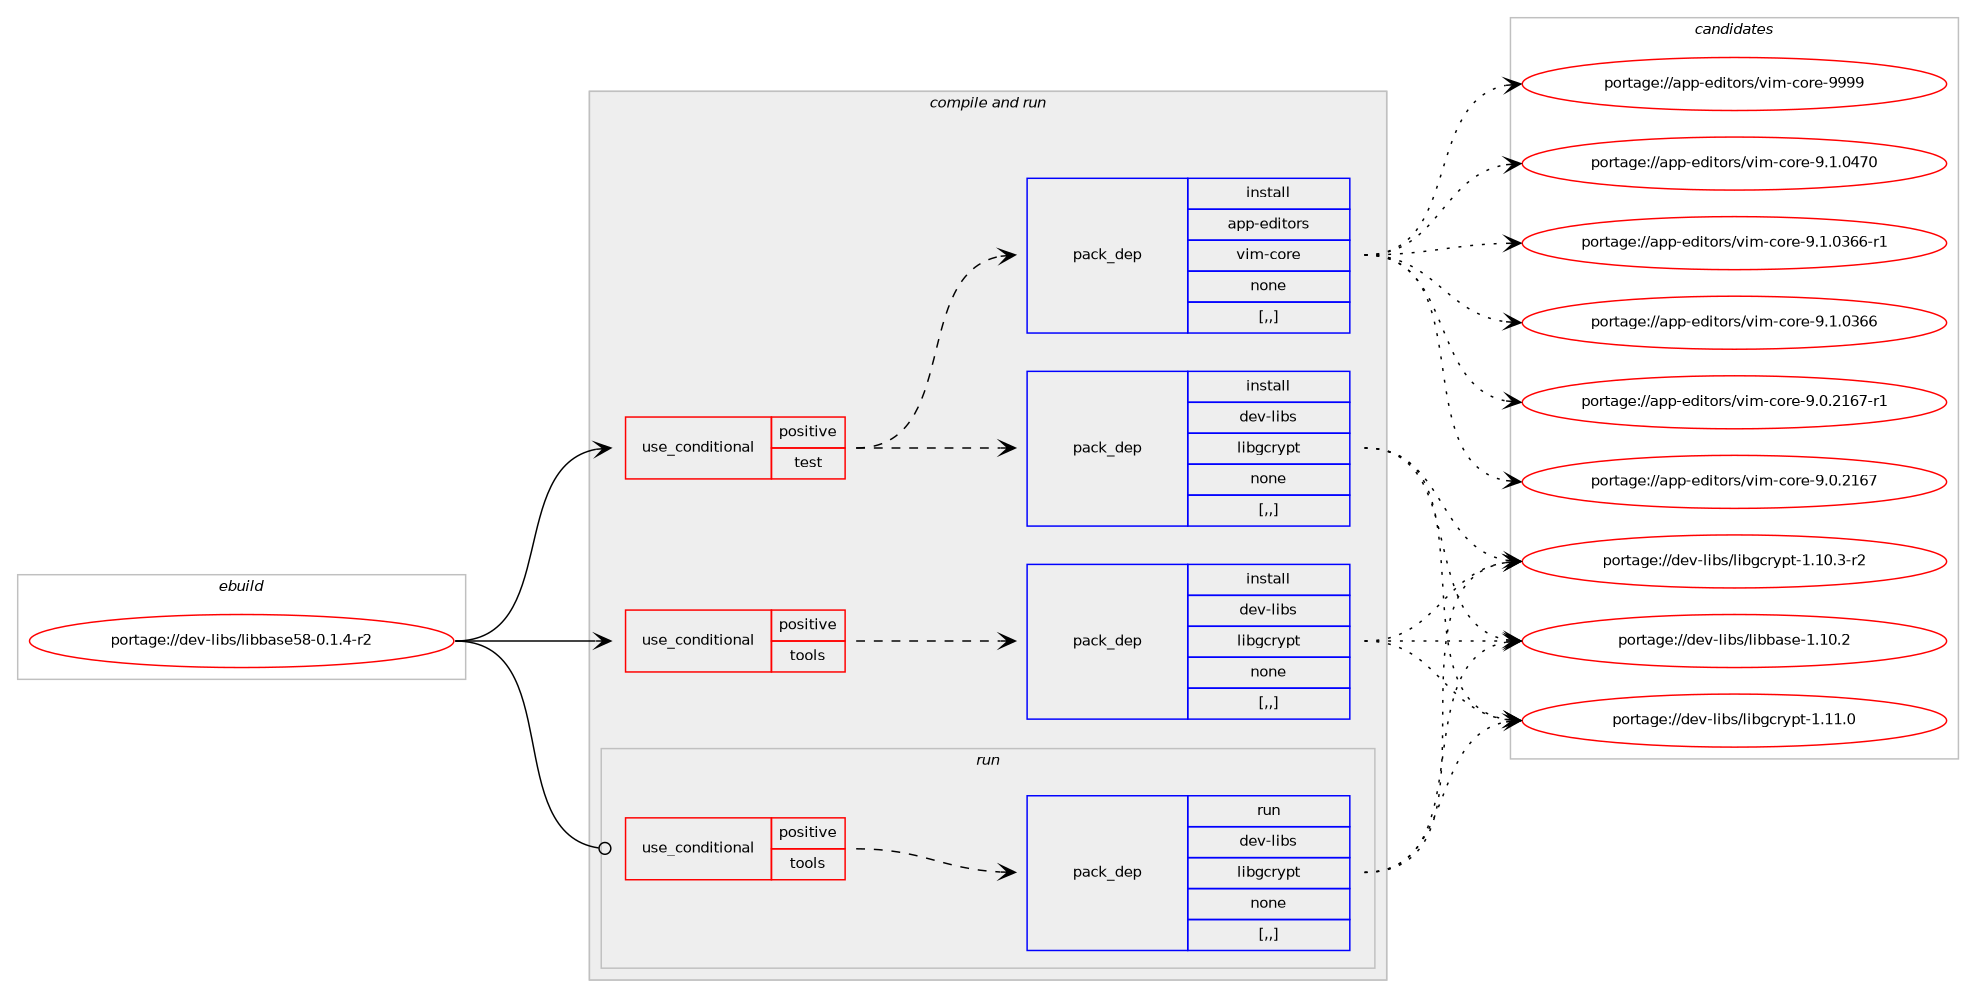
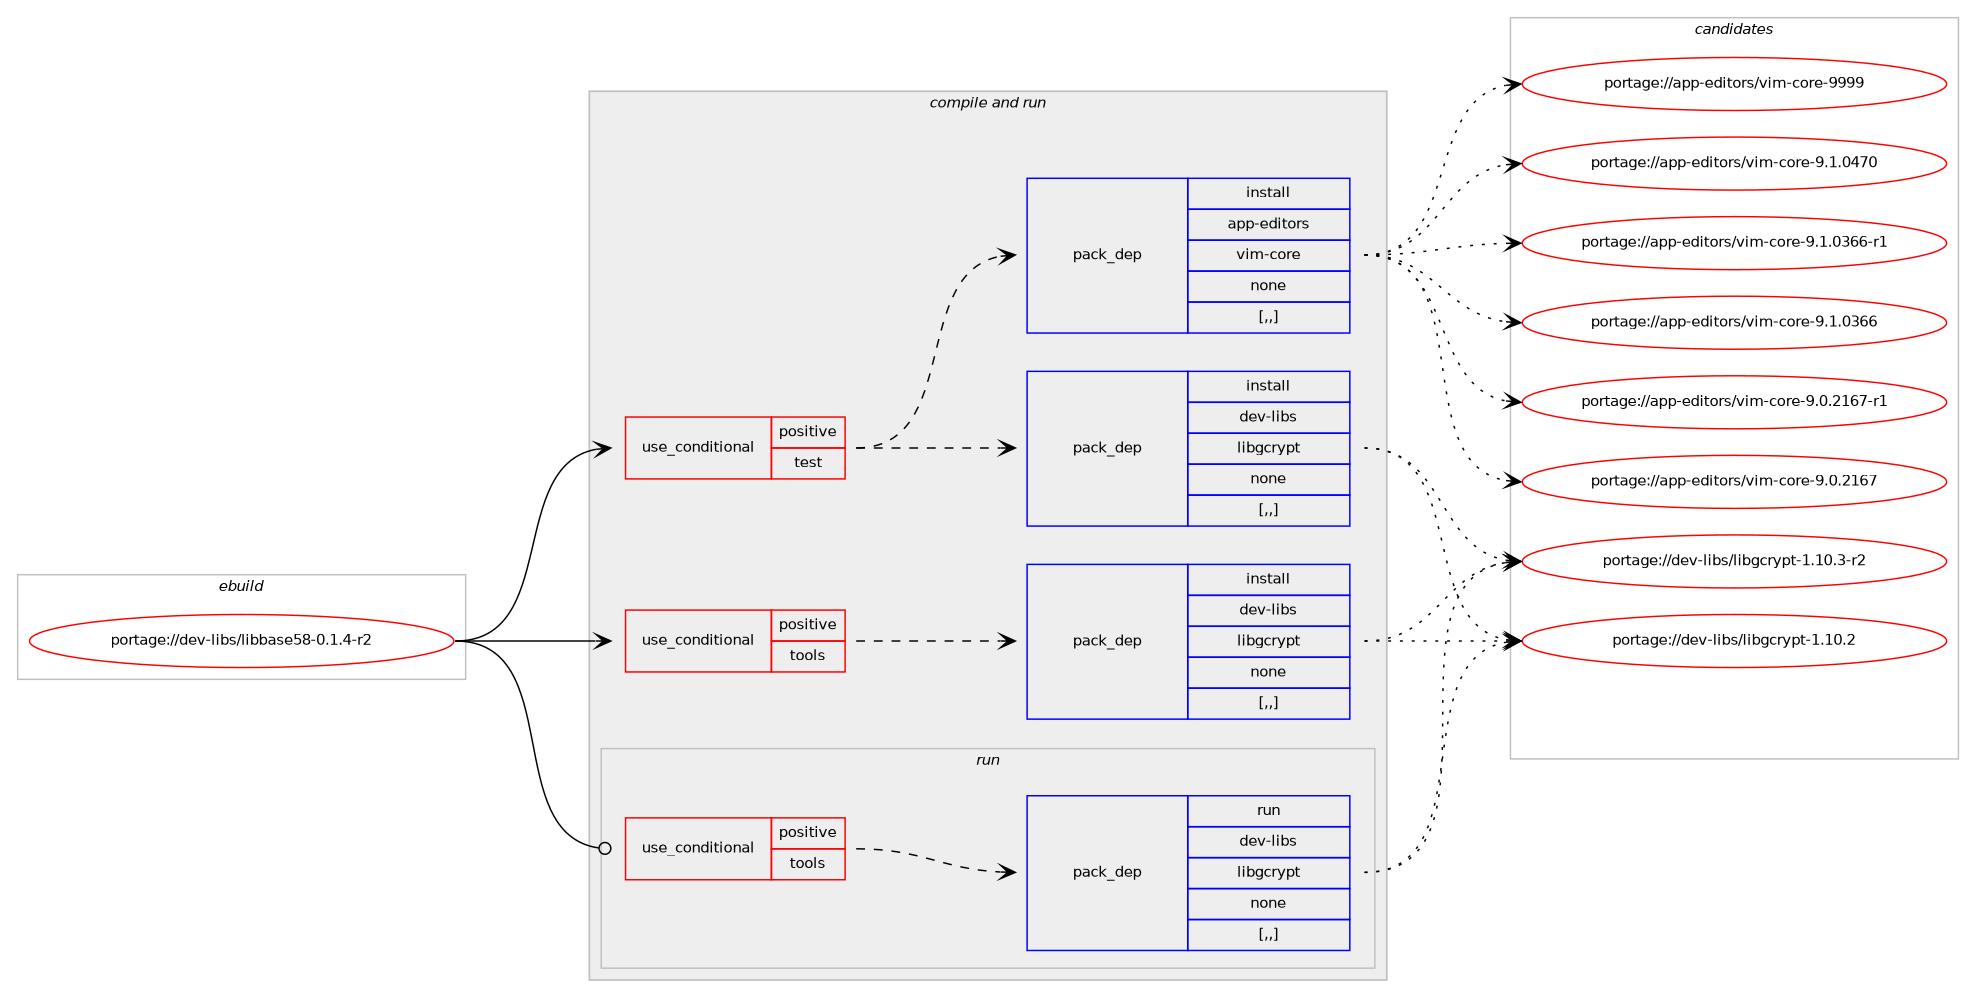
(1734, 641) -> (1734, 641)
(1734, 721) -> none
